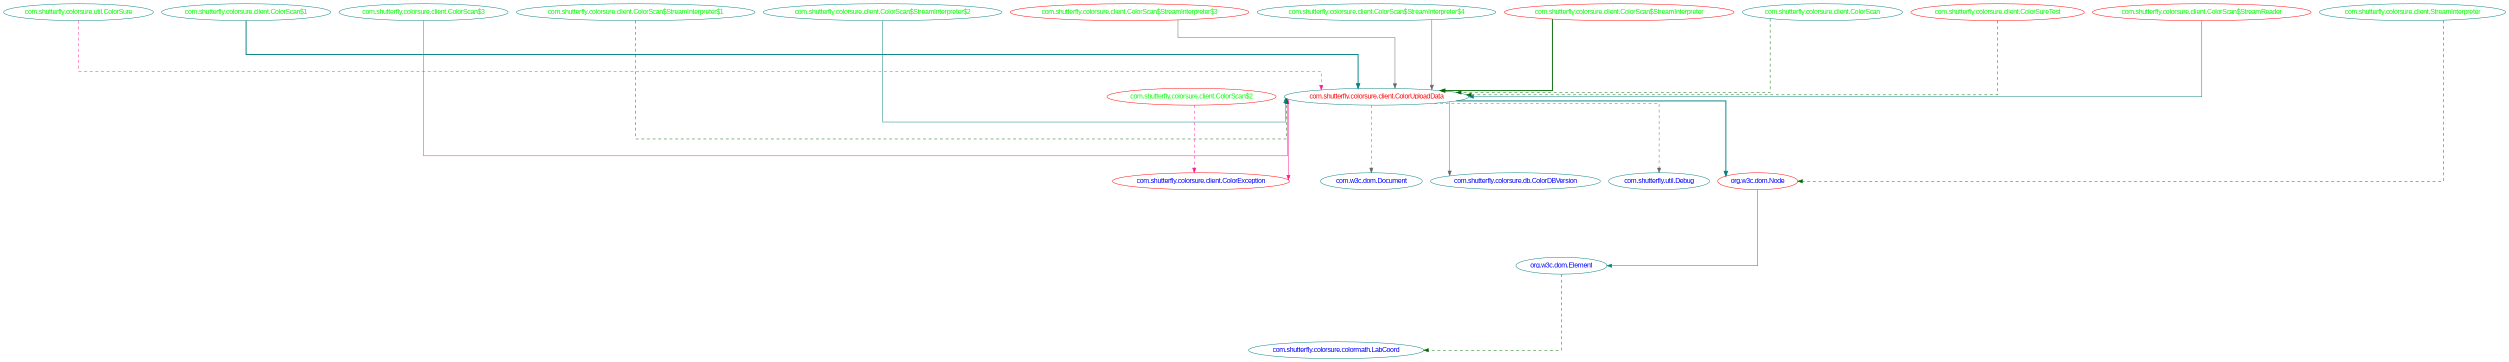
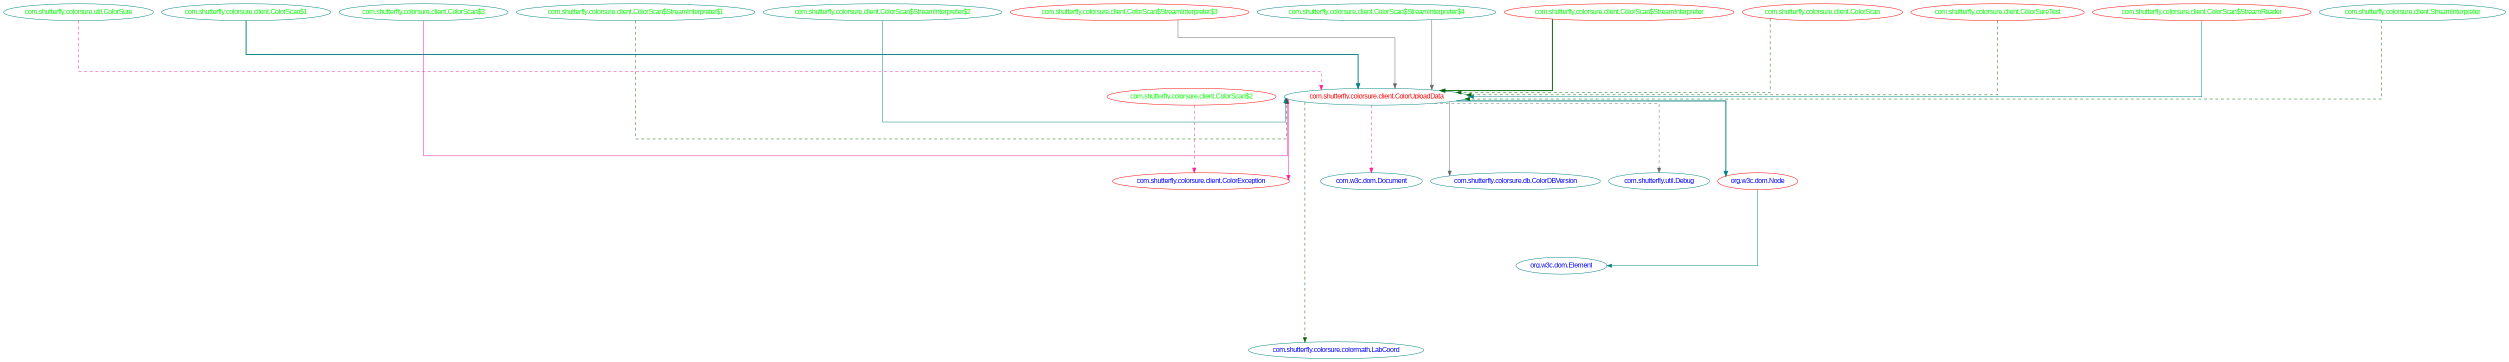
(1822, 12) -> (1822, 12)
(1371, 137) -> (1371, 137)
(2203, 181) -> (2213, 99)
(1533, 350) -> (1305, 220)
